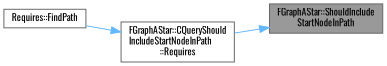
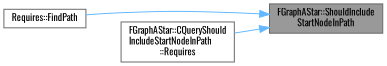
(99, 28) -> (173, 11)
